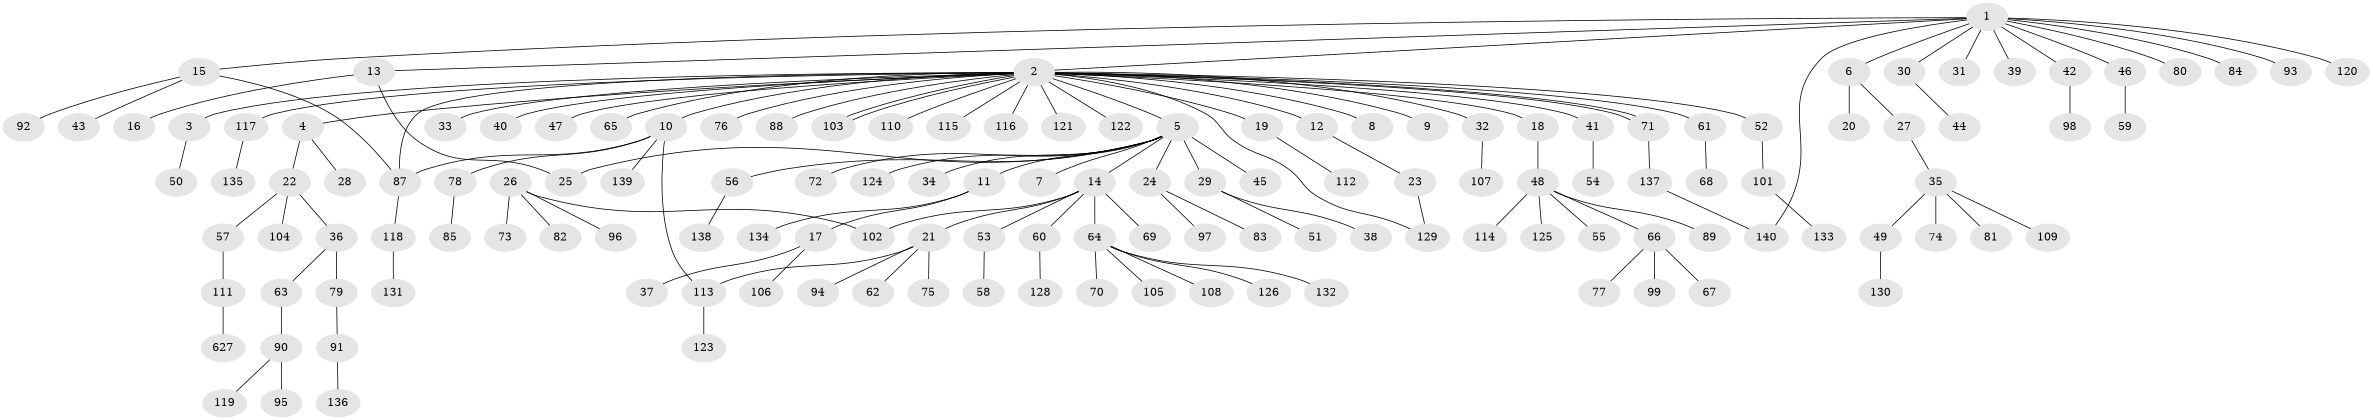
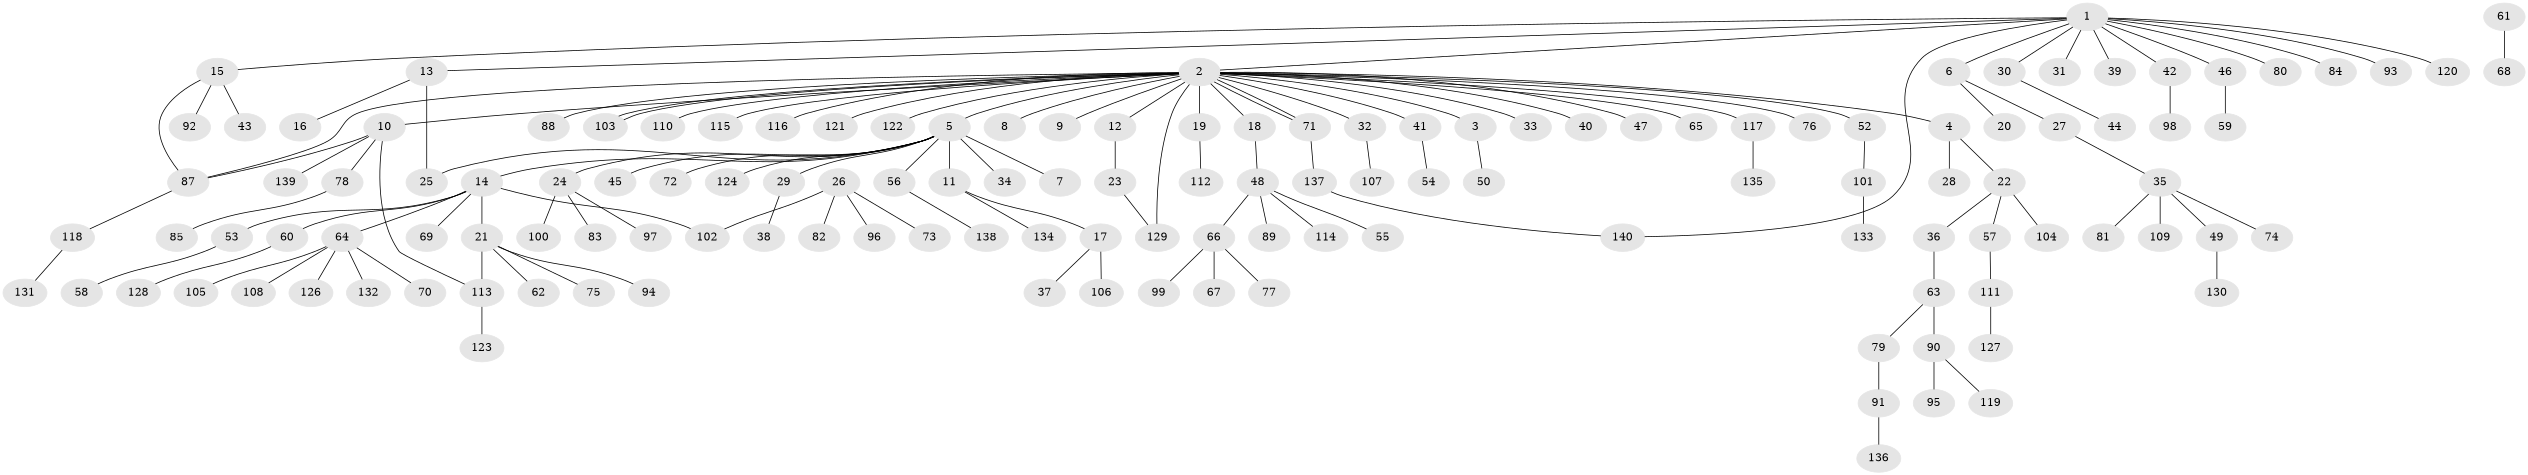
(1373, 84) -> none
none -> (539, 238)
(1316, 238) -> none
(1543, 238) -> none
(337, 265) -> (1906, 320)
(223, 348) -> (1991, 348)
